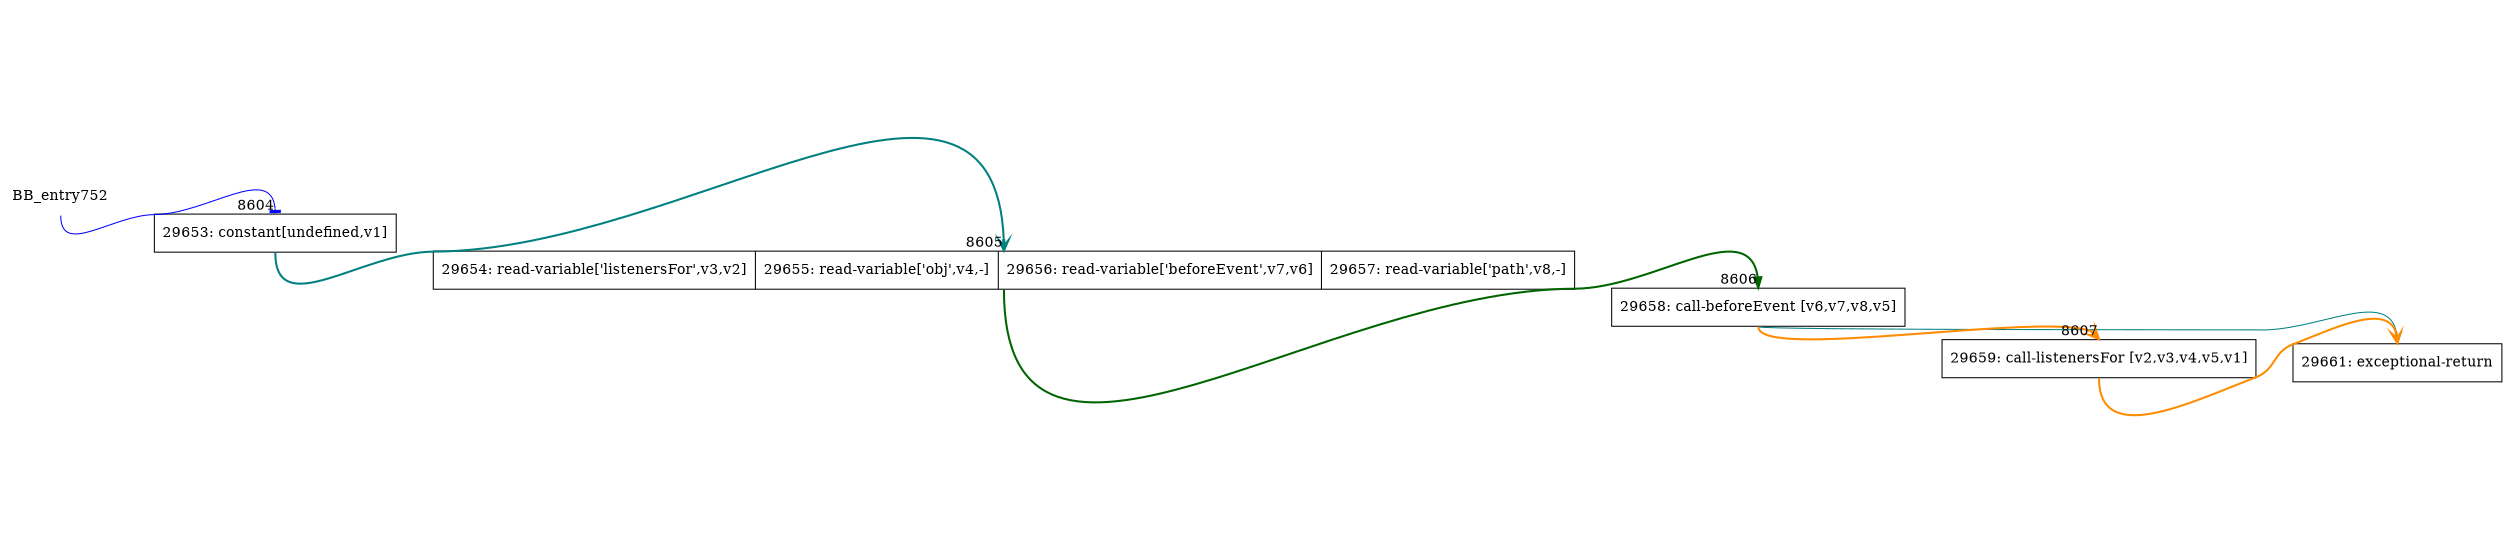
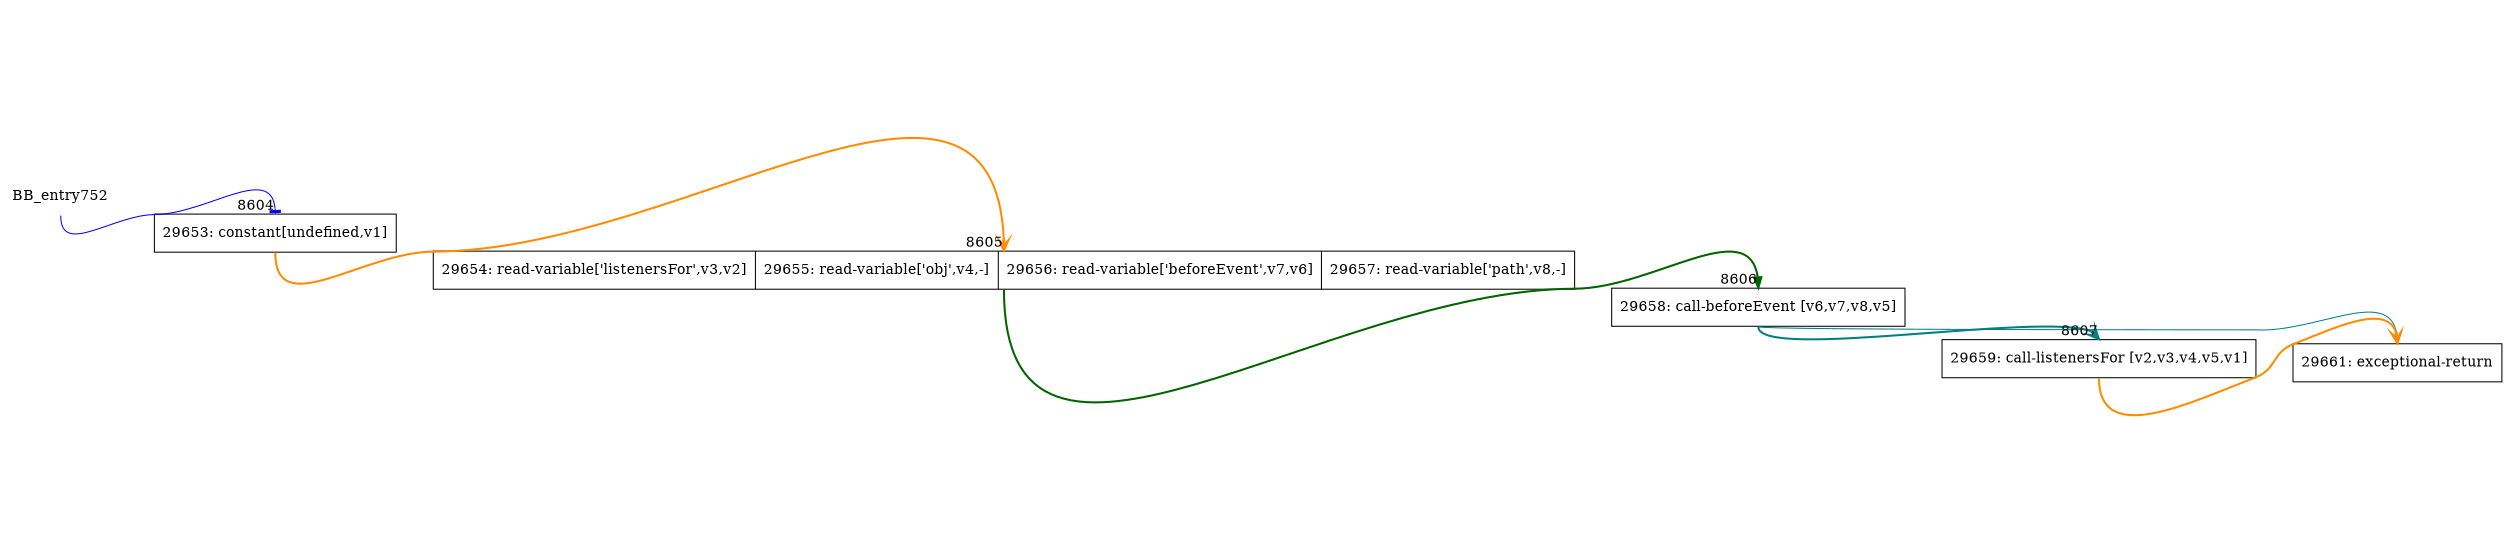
(661, 205) -> (661, 205)
(1890, 336) -> (1890, 336)
